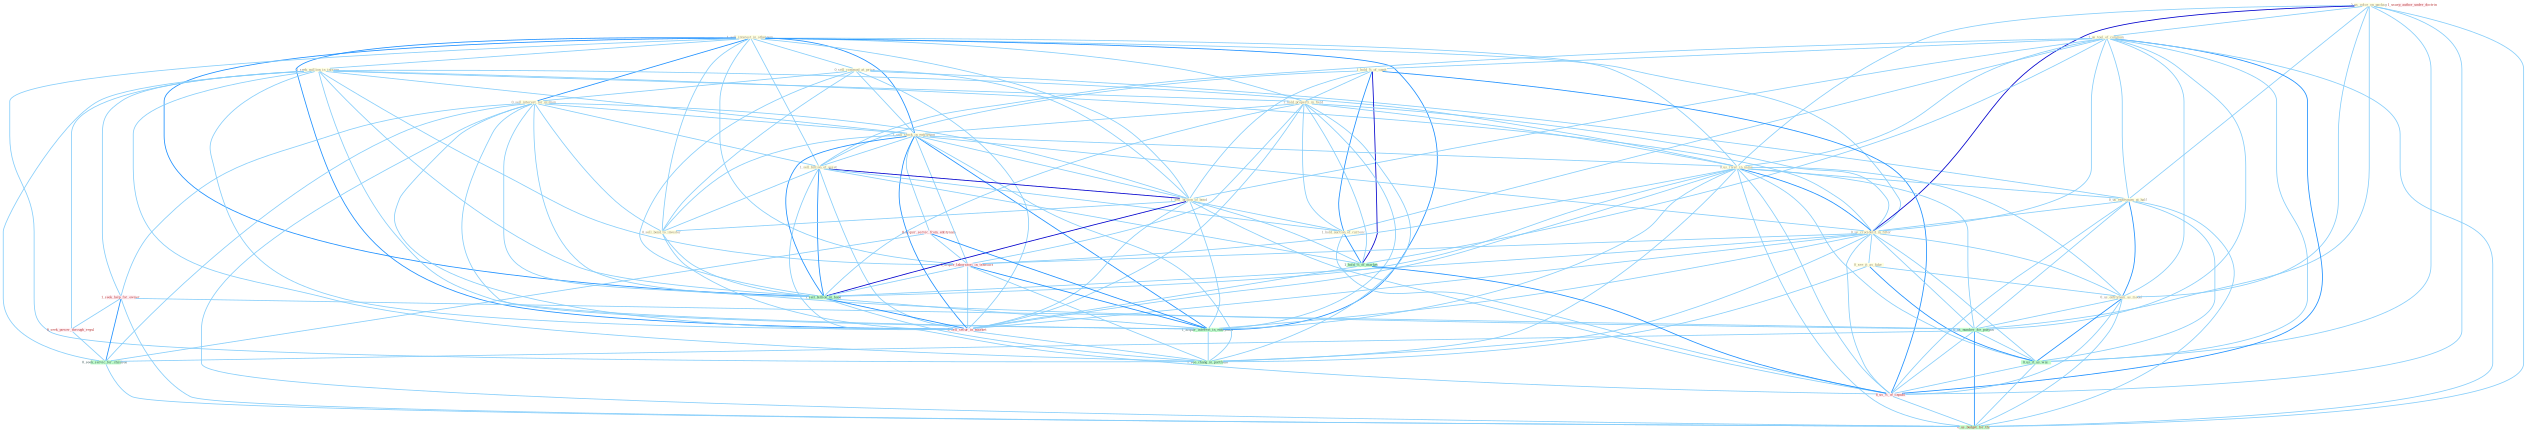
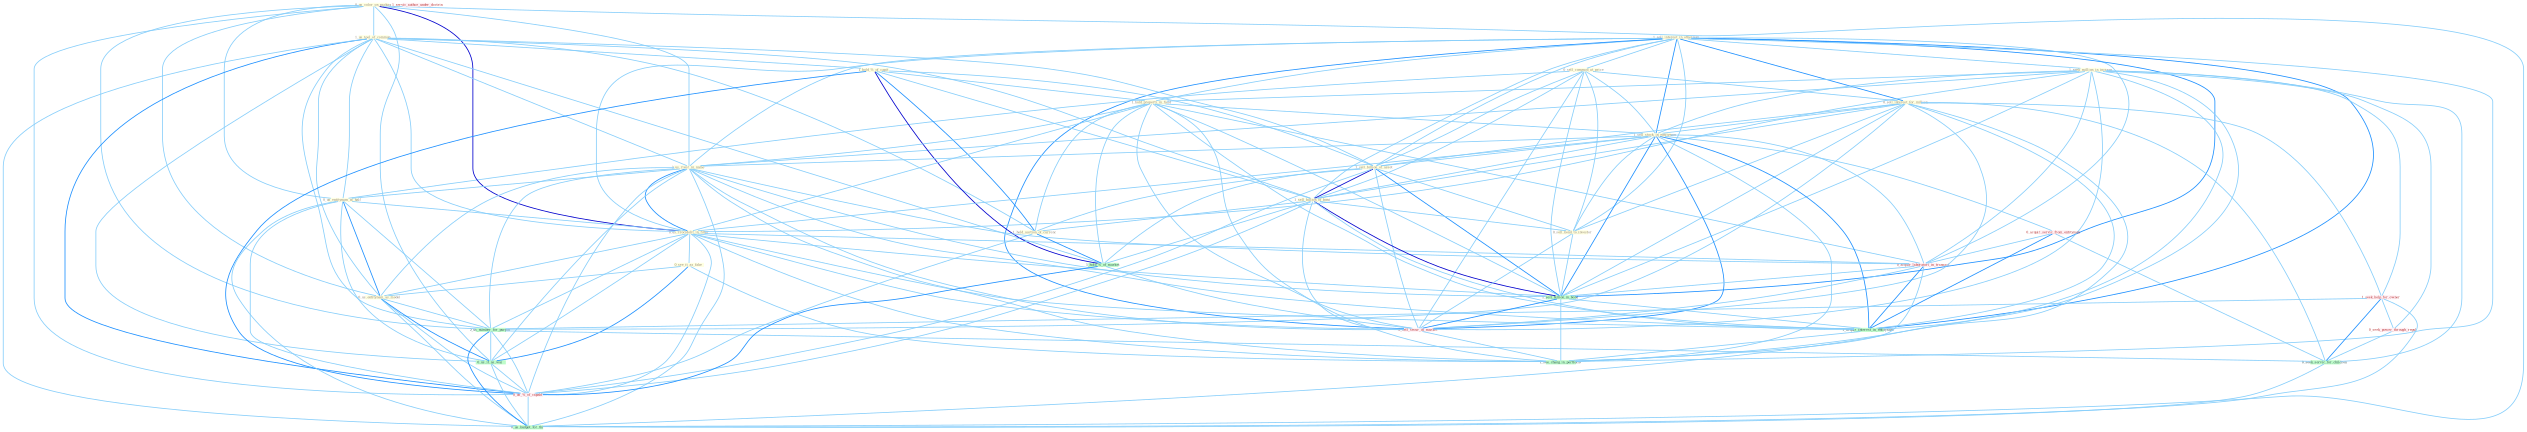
(2413, 5) -> (418, 5)
none -> (1459, 128)
(1974, 427) -> (528, 427)
